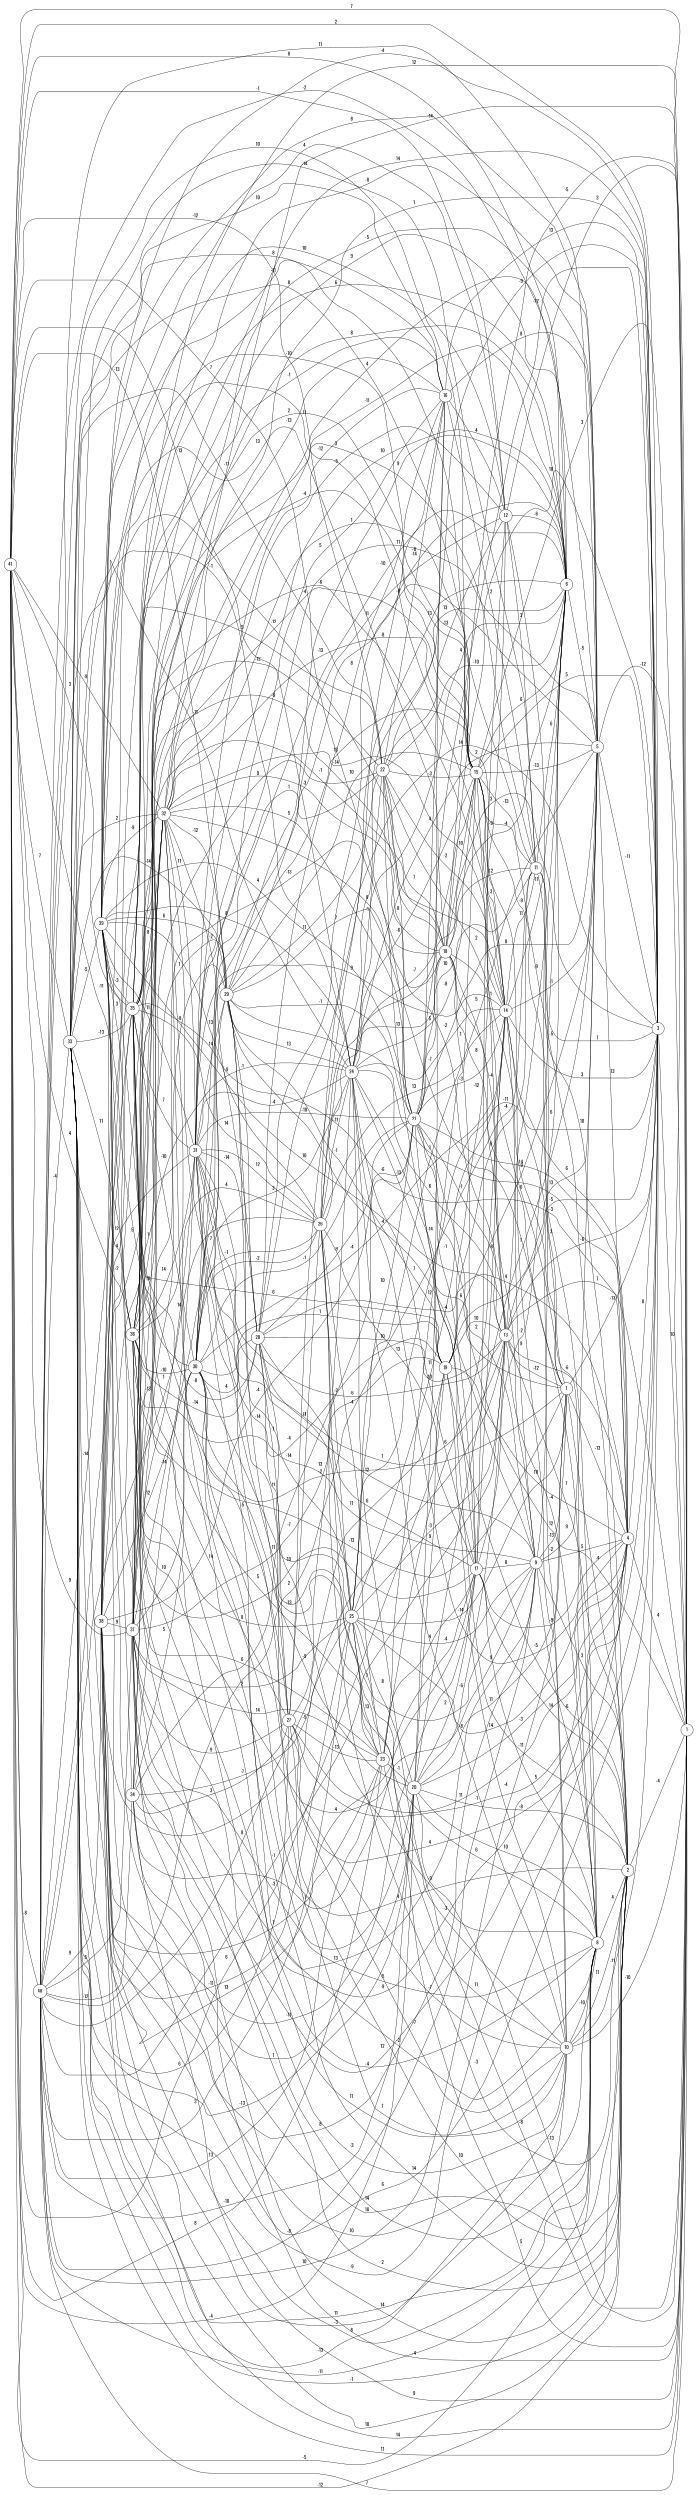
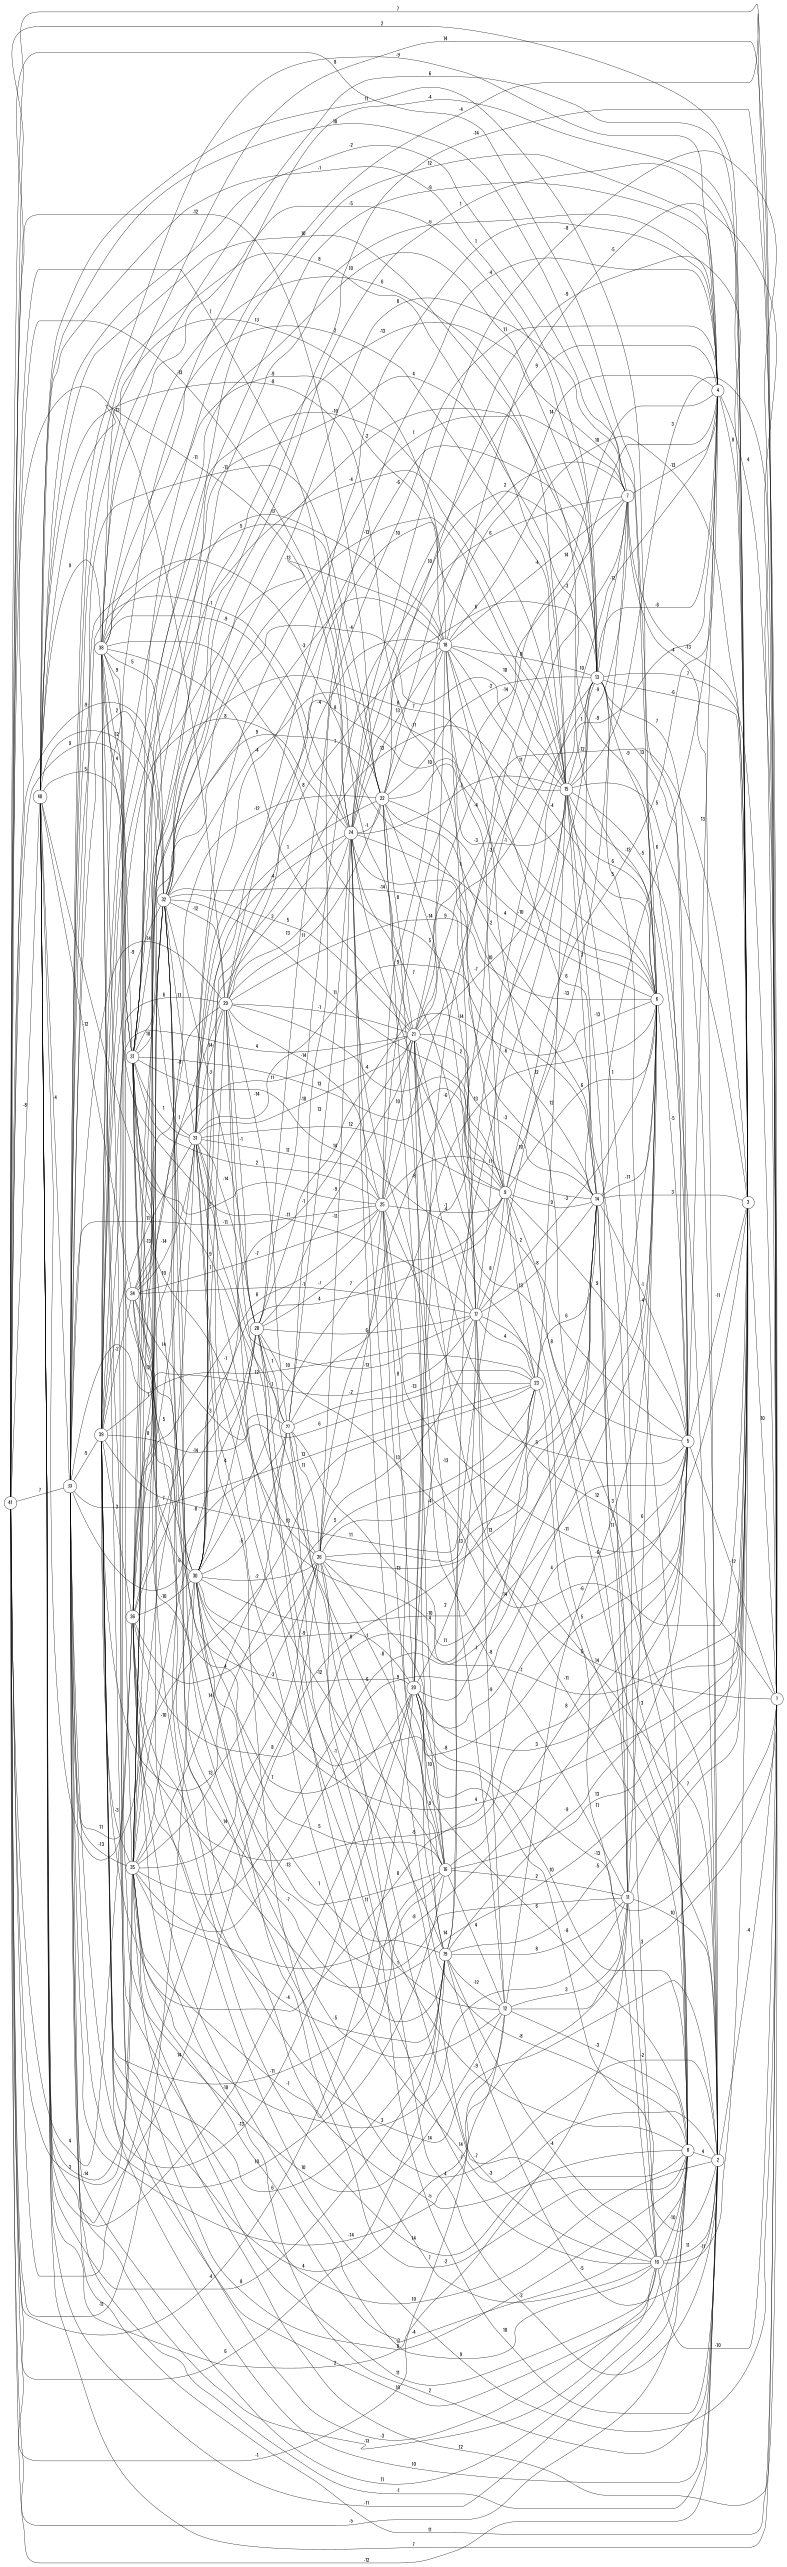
(390, 1217) -> (208, 1054)
(445, 1368) -> (445, 1955)
(410, 1545) -> (381, 1562)
(364, 1710) -> (517, 1284)
